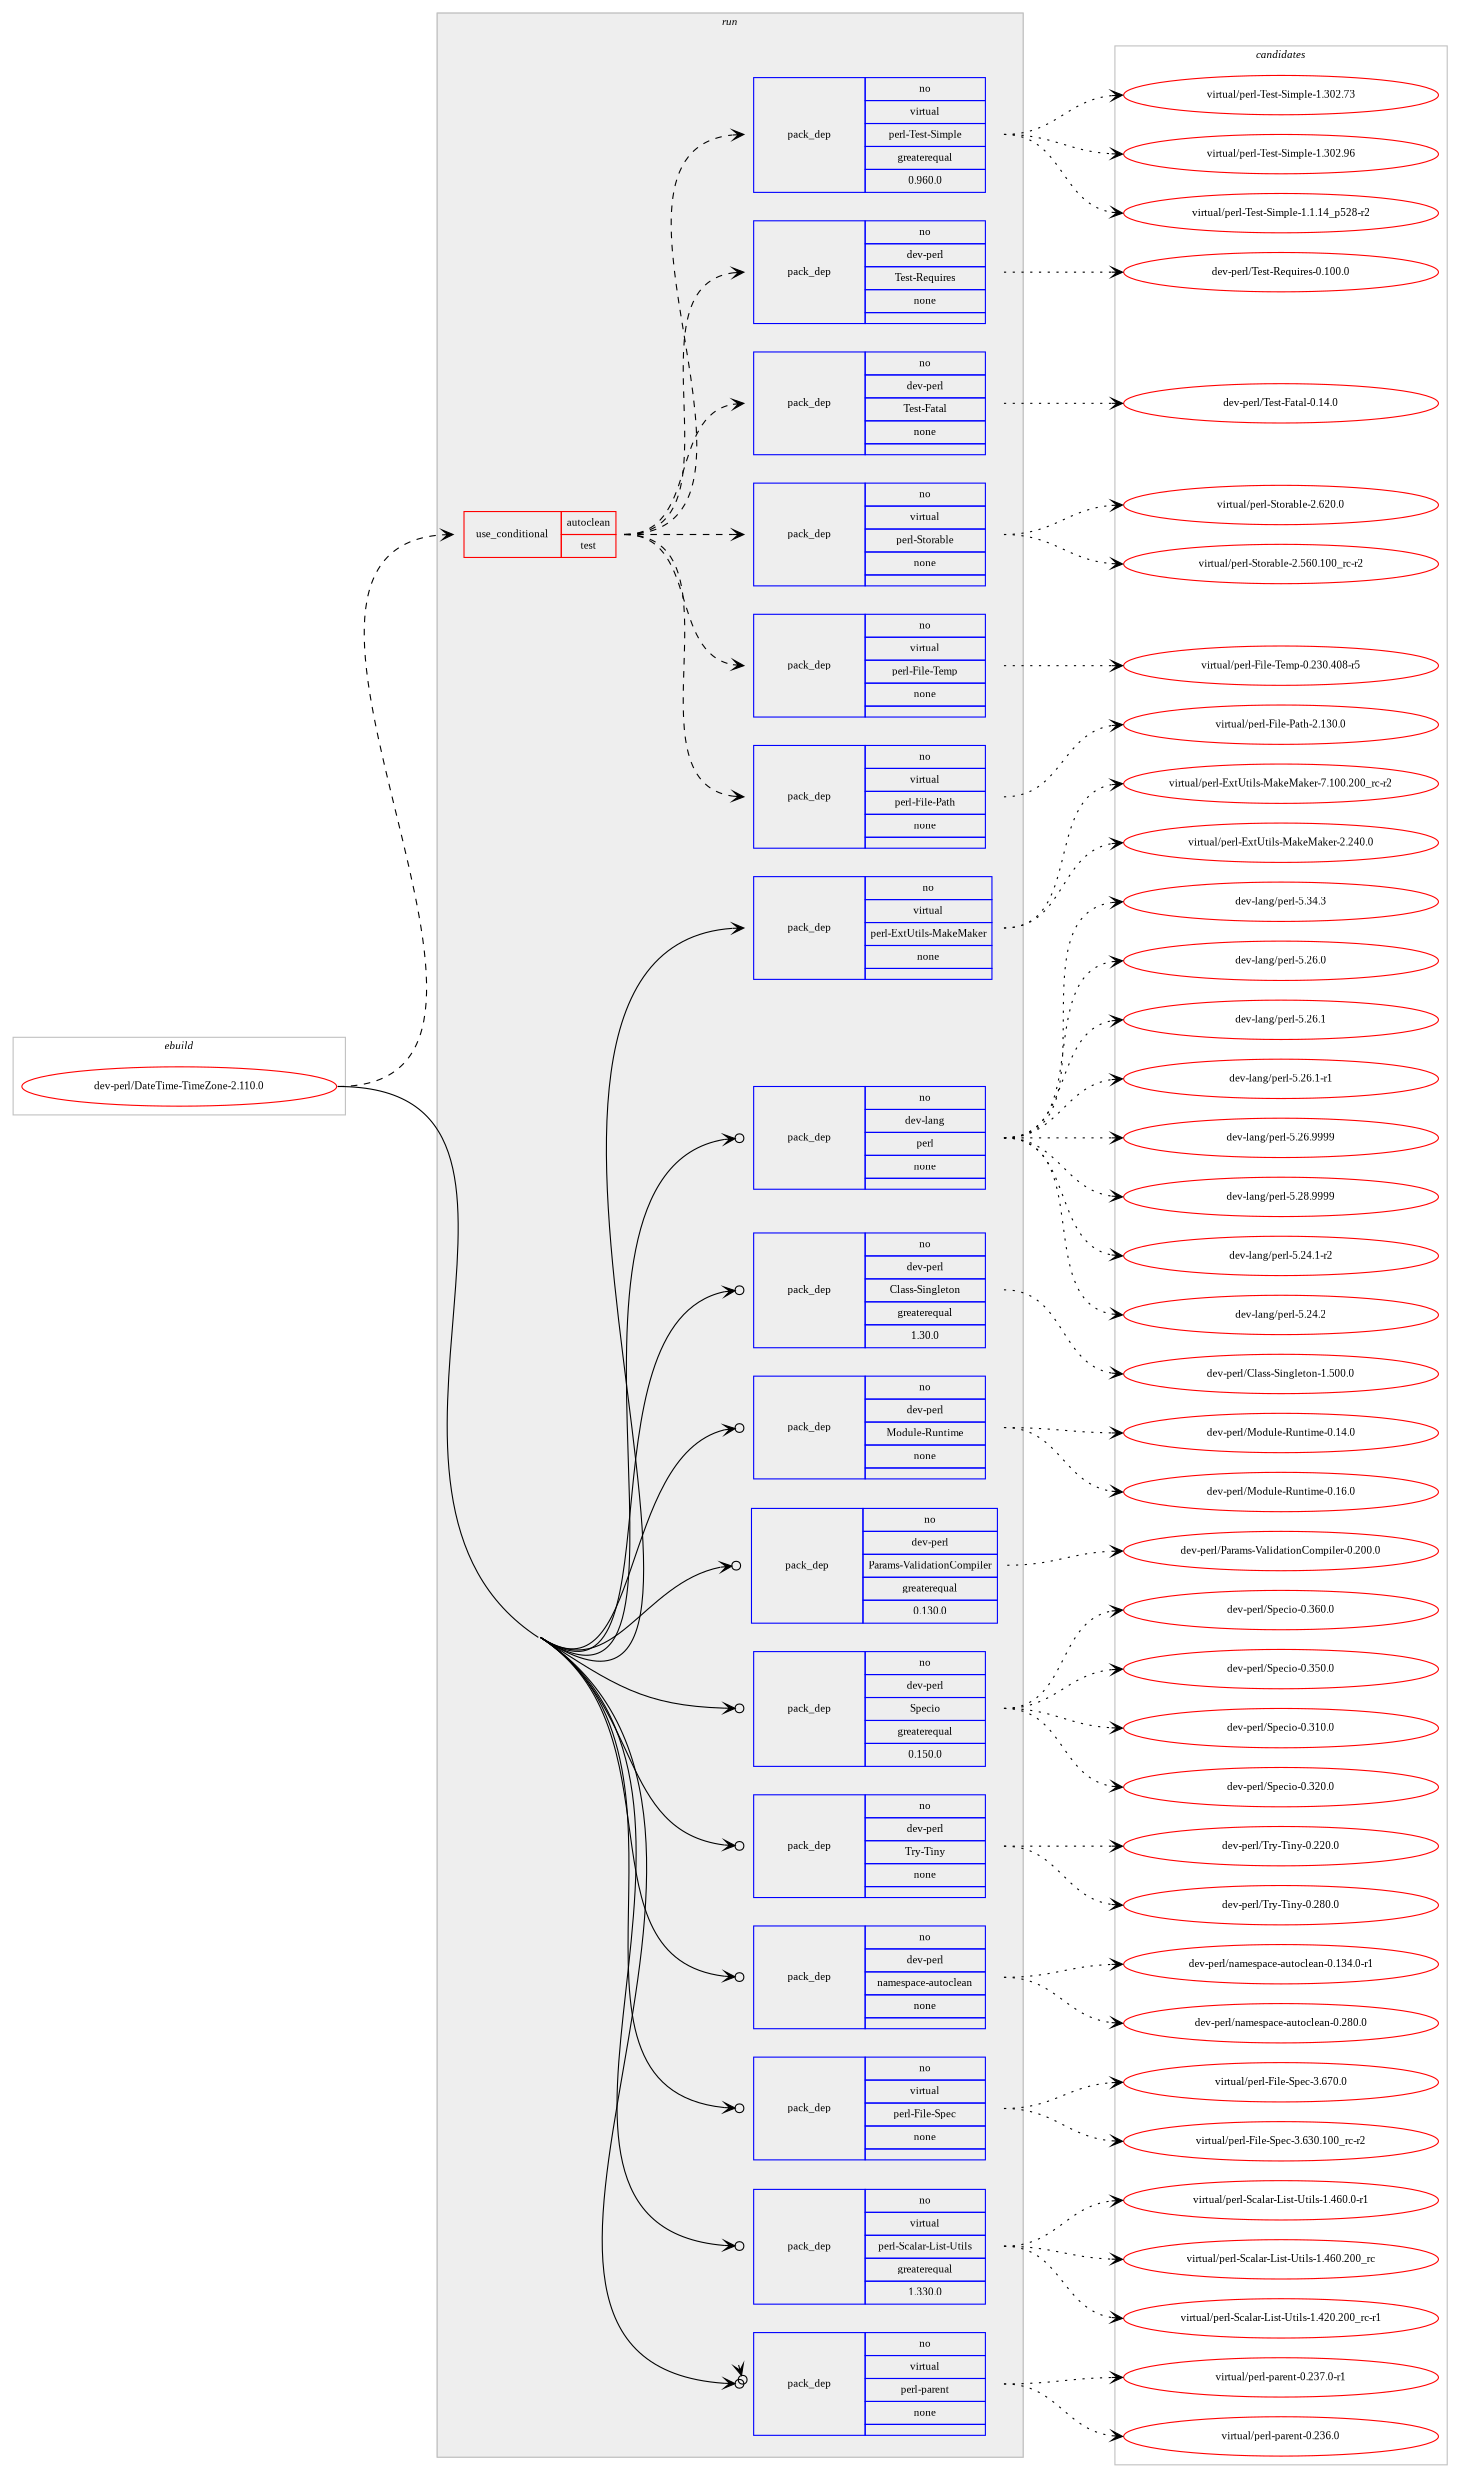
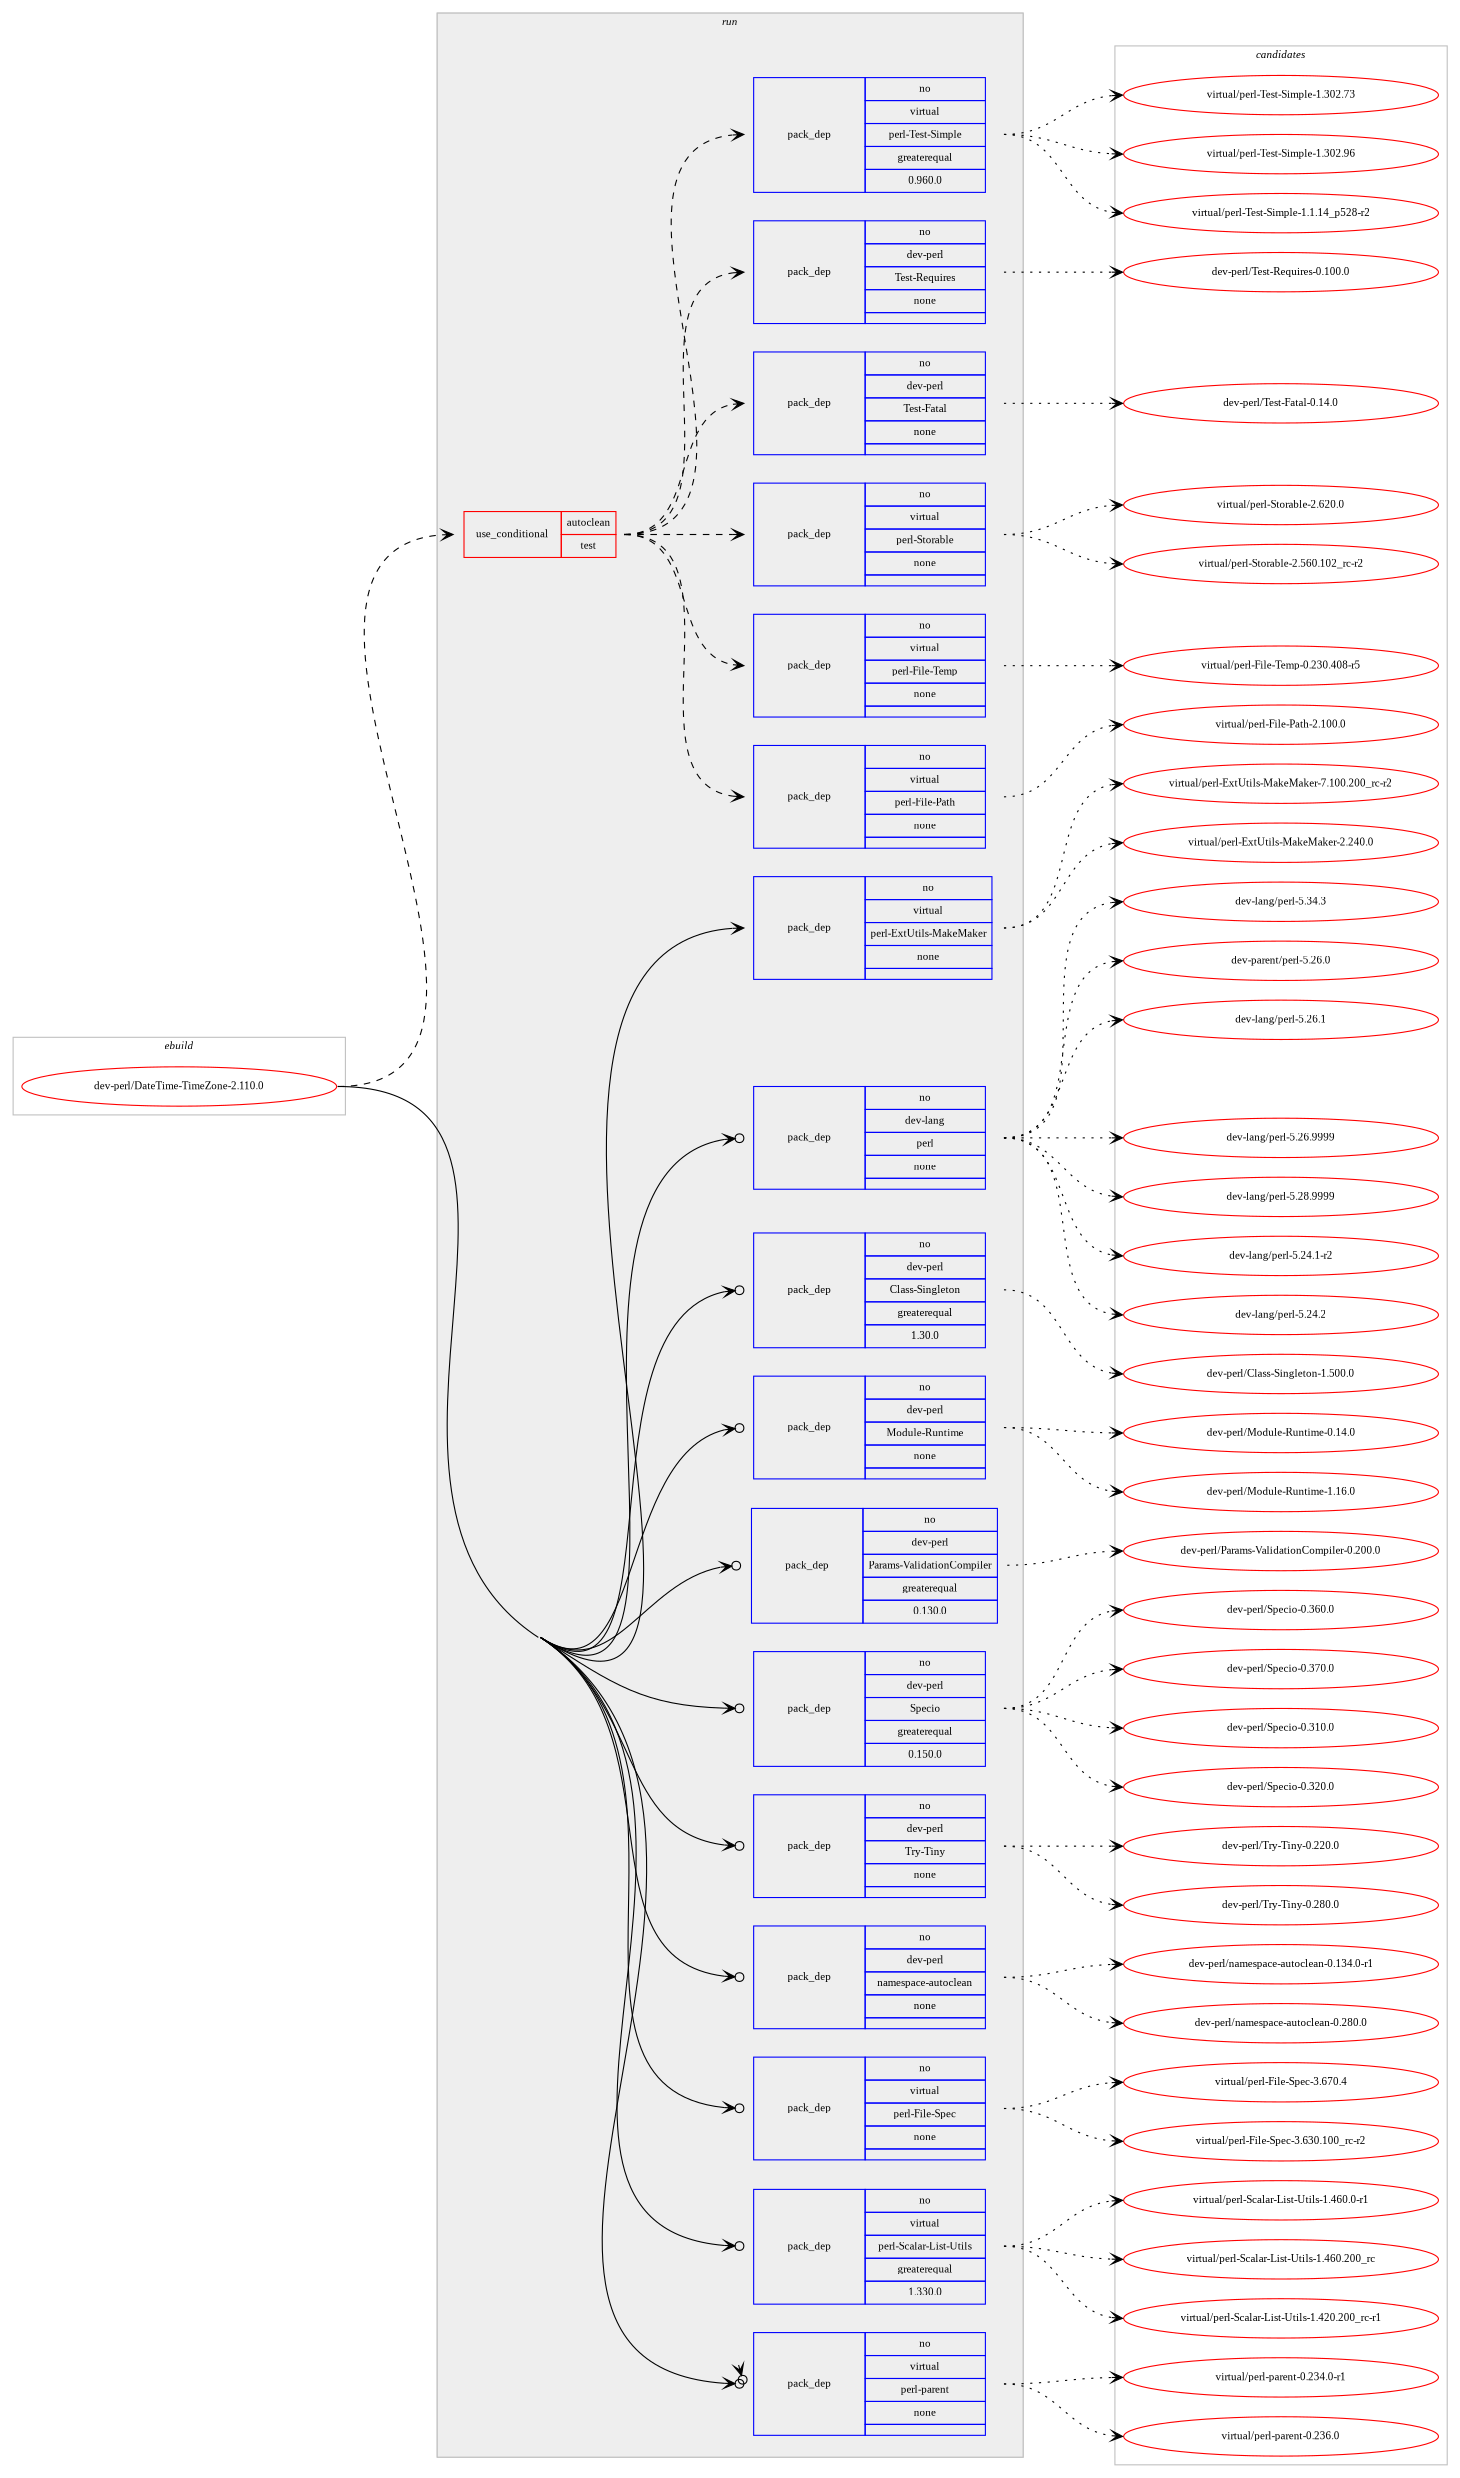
(1281, 564) -> (1281, 564)
(1281, 725) -> (1281, 725)
(1281, 961) -> (1281, 961)
(1281, 1079) -> none
(1281, 1492) -> (1281, 1492)
(1281, 1669) -> (1281, 1669)
(1281, 2082) -> (1281, 2082)
(1281, 2377) -> (1281, 2377)
